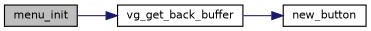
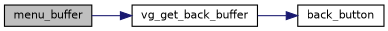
(41, 16) -> (48, 16)
(325, 16) -> (341, 16)
